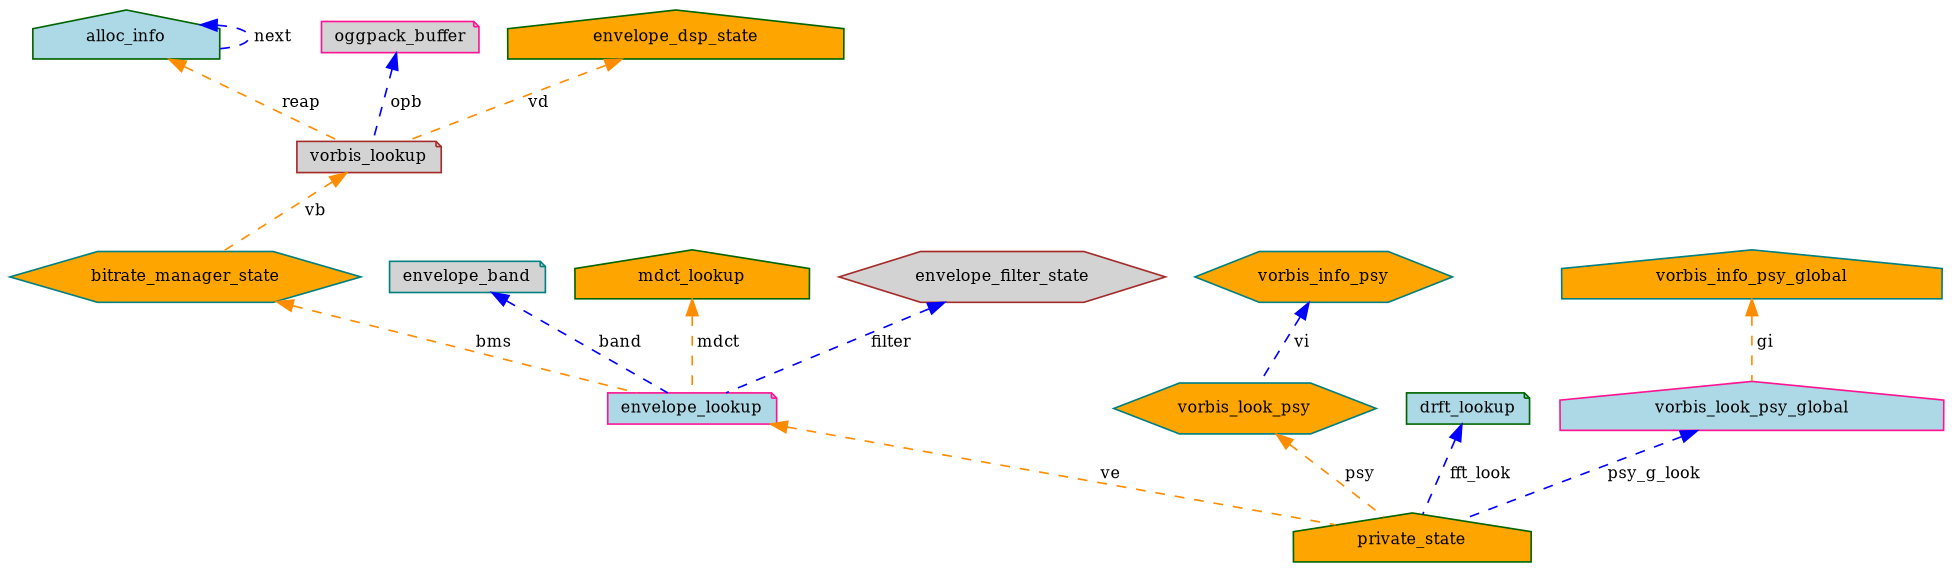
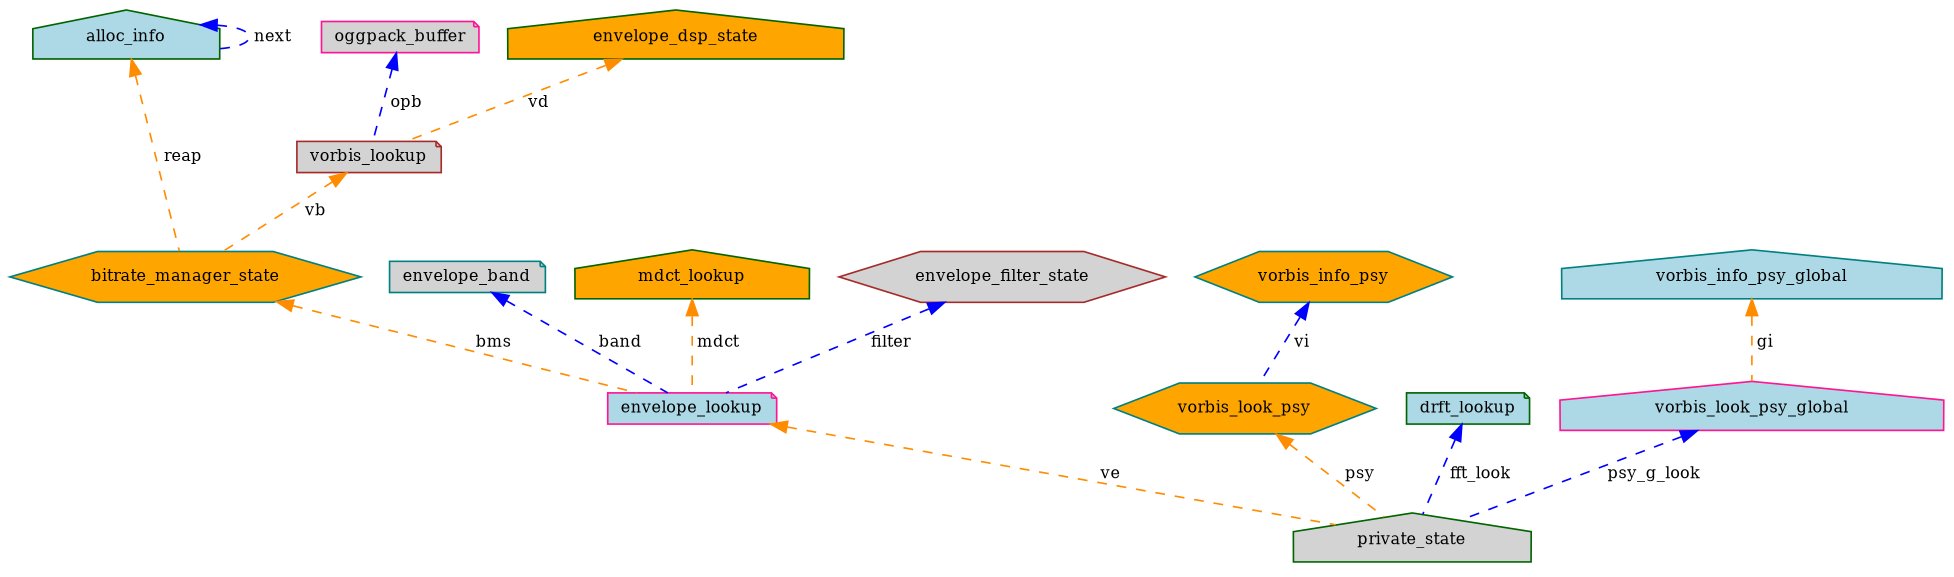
(262, 104) -> (157, 163)
(1752, 277) -> (1752, 277)
(1412, 540) -> (1412, 540)
